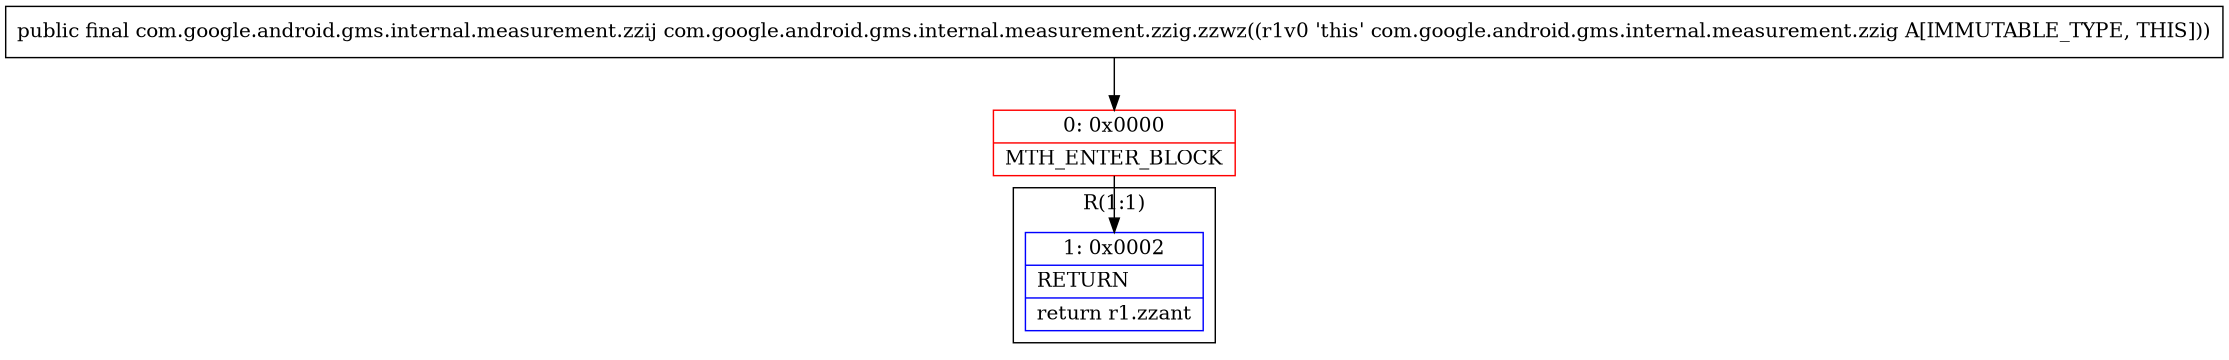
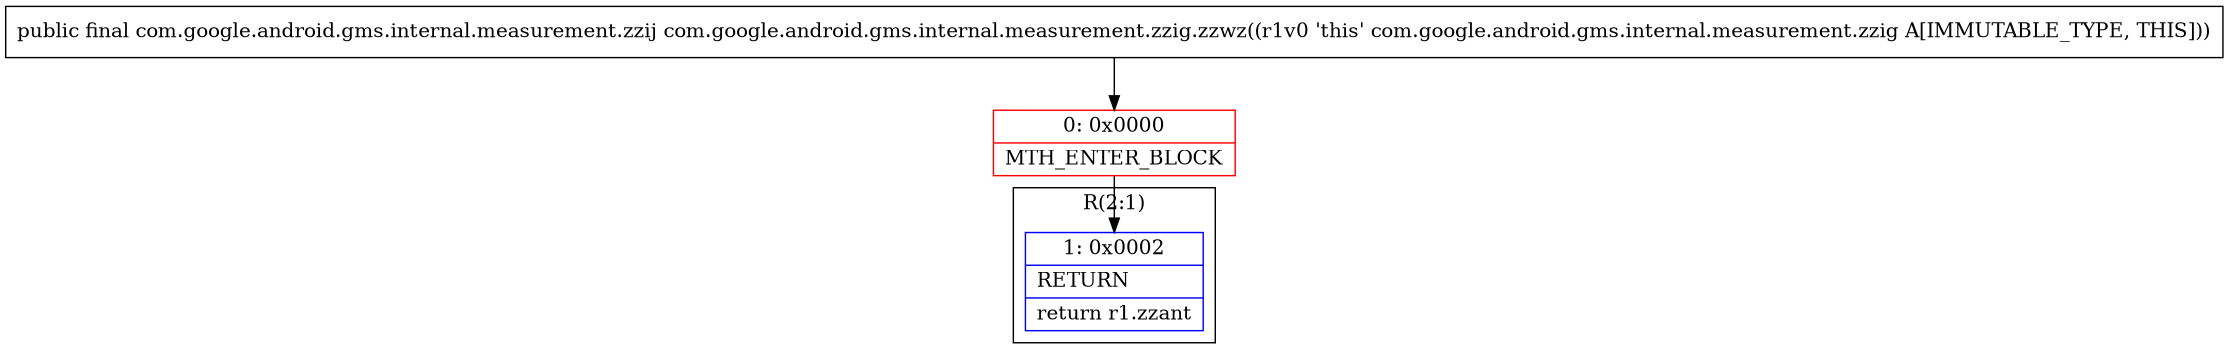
(1114, 204) -> (1114, 204)
